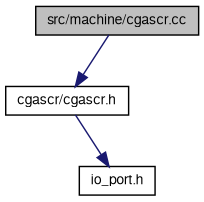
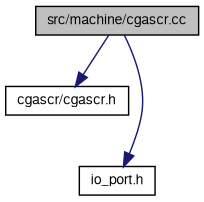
(88, 135) -> (142, 94)
